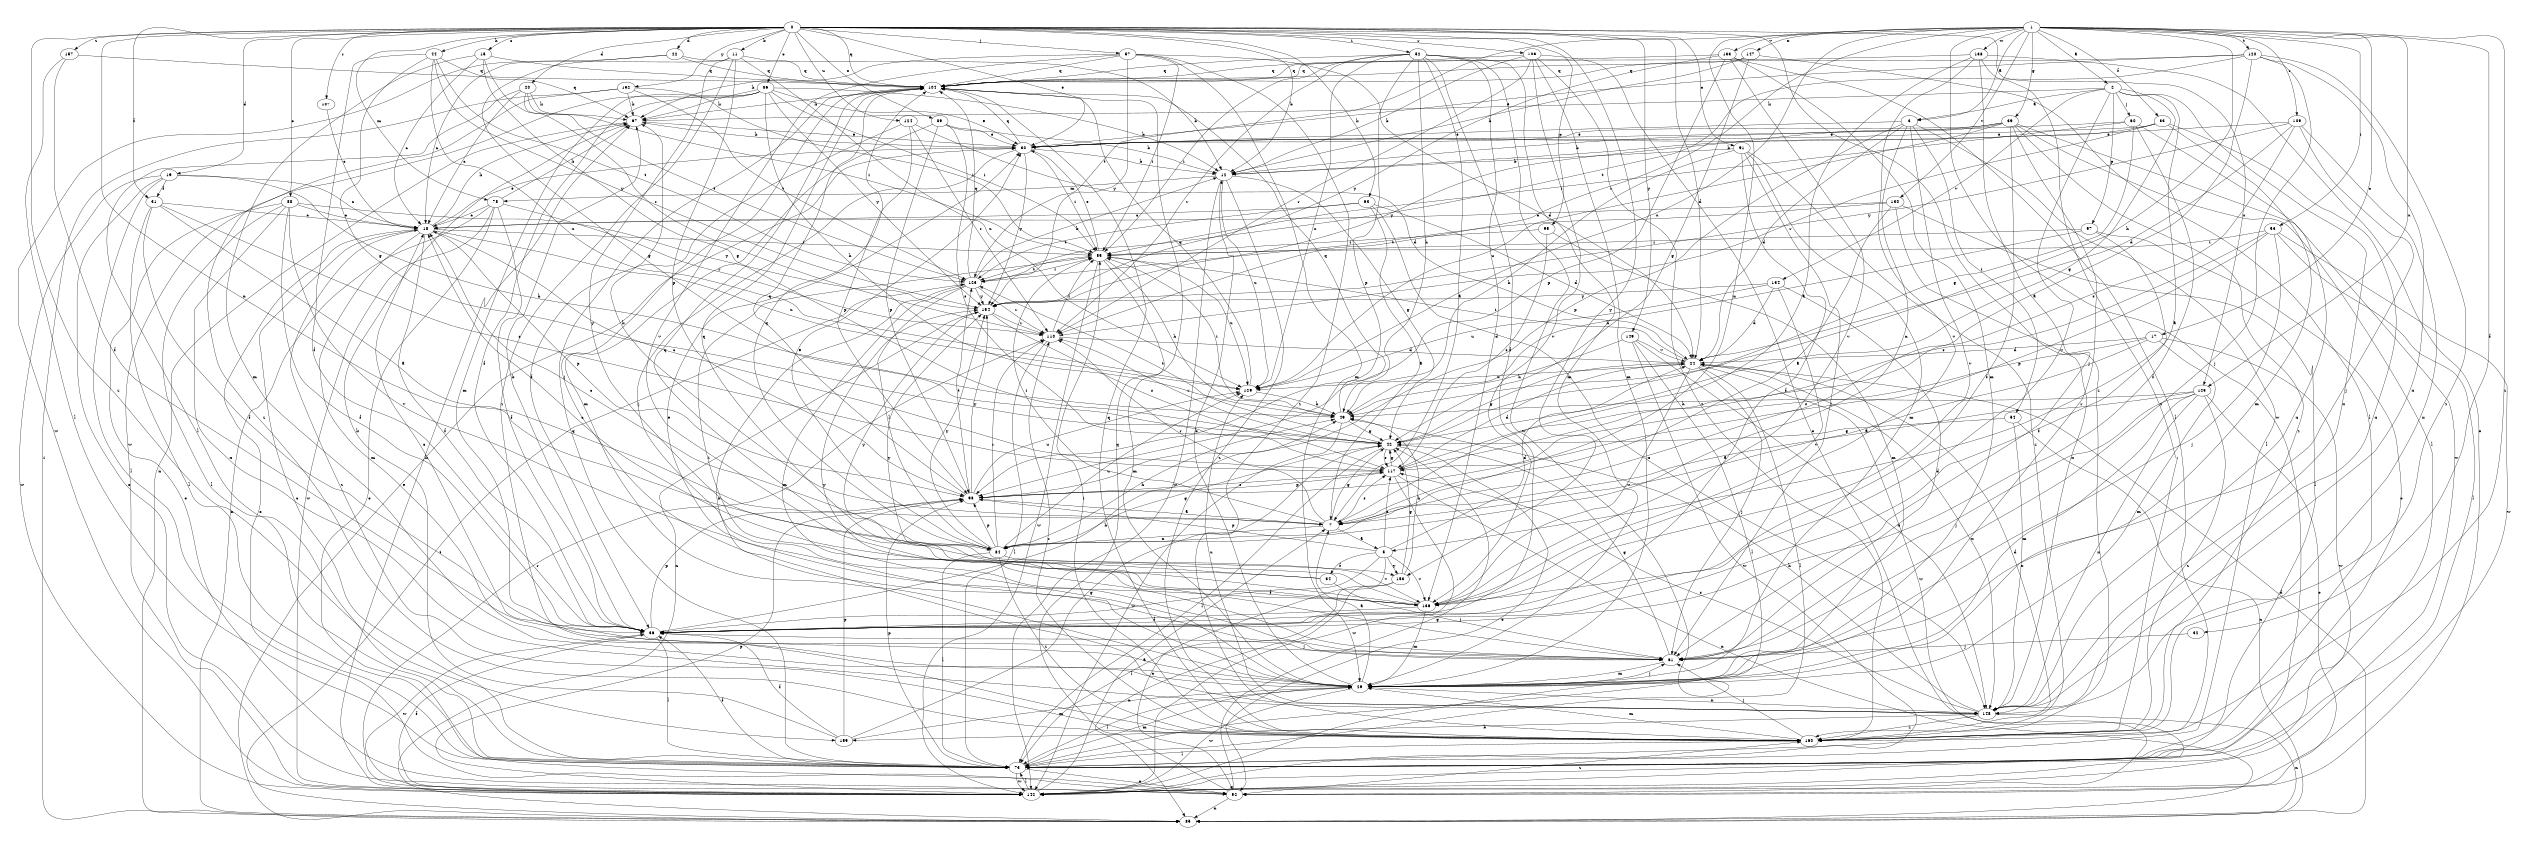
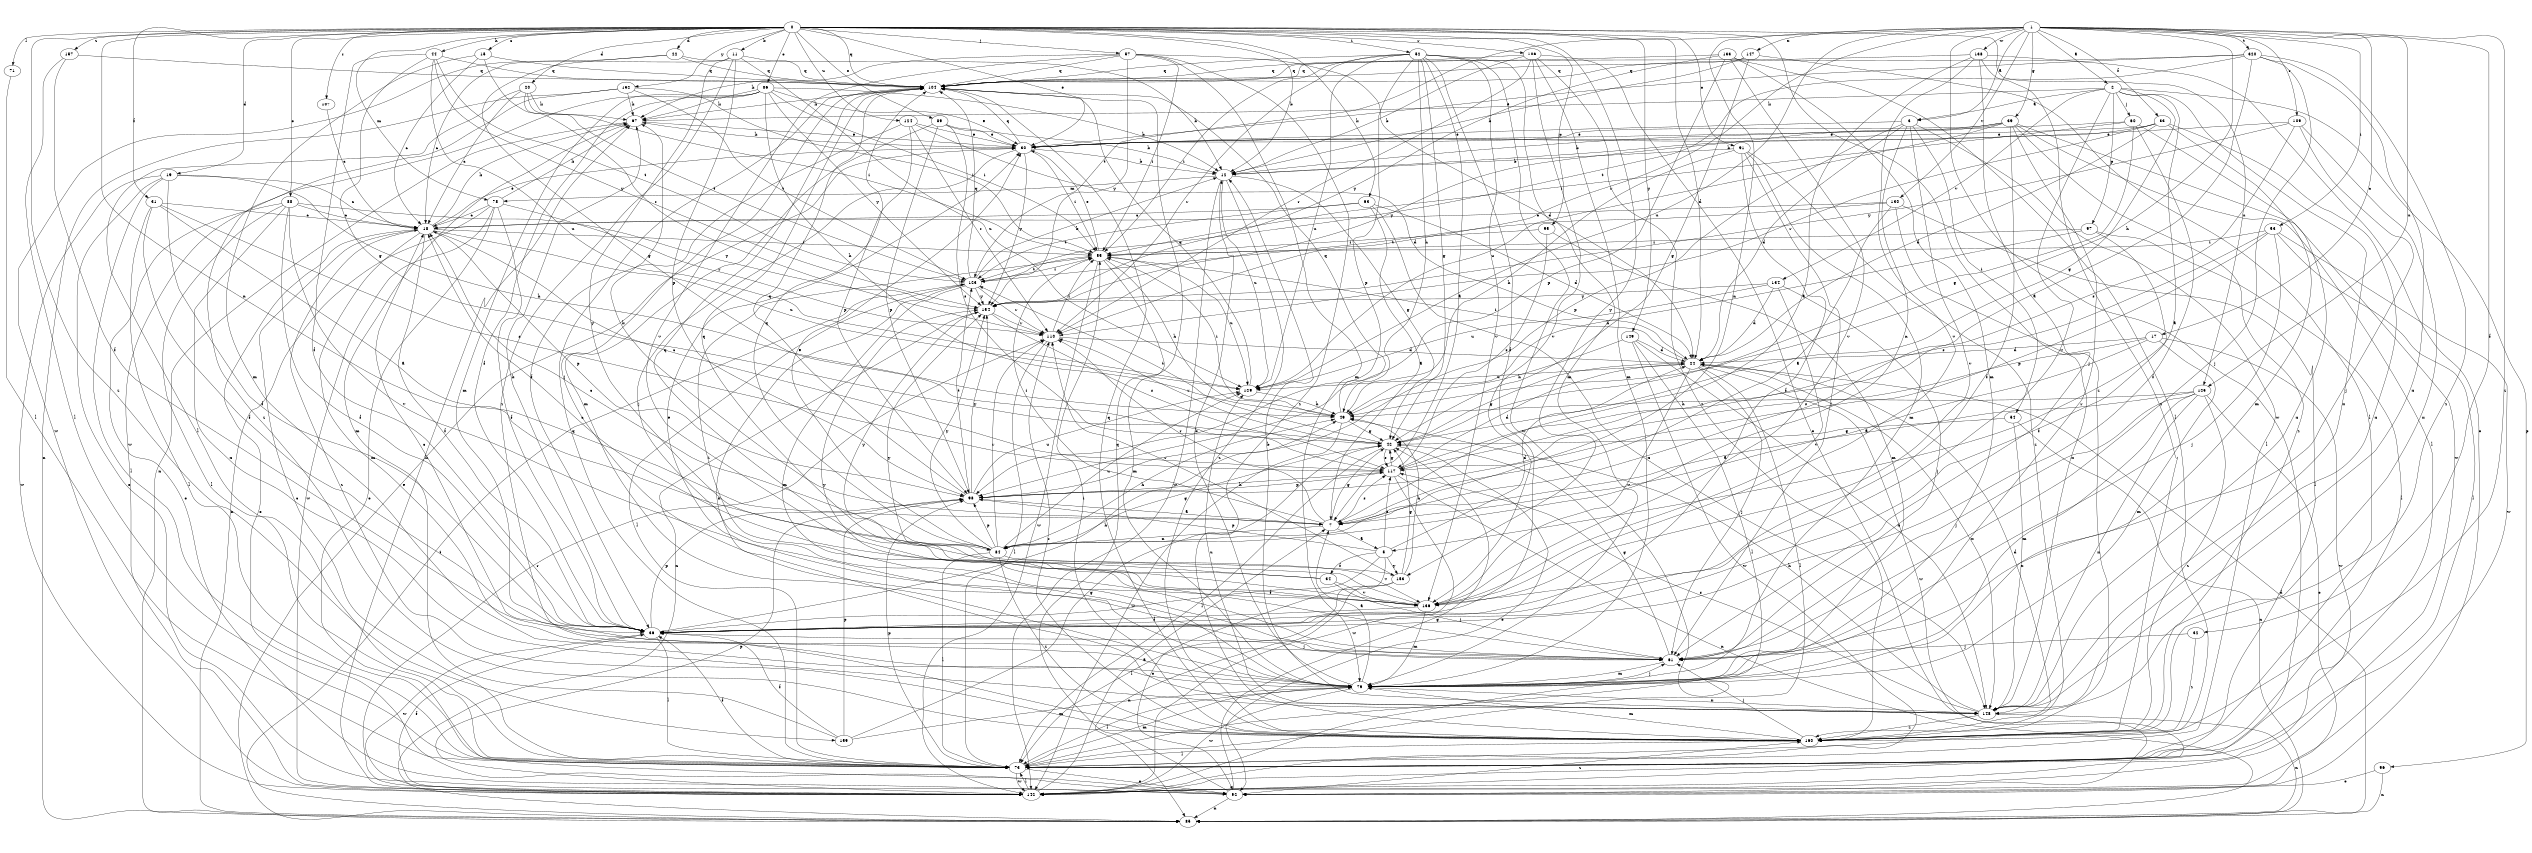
(1879, 30) -> none
(2253, 54) -> (2253, 54)
none -> (12, 71)
(529, 80) -> (680, 81)
none -> (964, 135)
(162, 187) -> (353, 449)
(2029, 274) -> (1926, 237)
(1497, 337) -> (1497, 337)
(1662, 350) -> (1662, 350)
(910, 351) -> (1442, 255)
(887, 416) -> (647, 550)
(358, 431) -> (358, 431)
(44, 458) -> (44, 458)
(1938, 471) -> (1938, 471)
none -> (1190, 472)
(1240, 485) -> (1240, 485)
(2402, 498) -> (2402, 498)
(1410, 571) -> (1366, 596)
(1360, 687) -> (1360, 687)
(1417, 727) -> (1365, 694)
none -> (2045, 734)
none -> (2382, 768)
